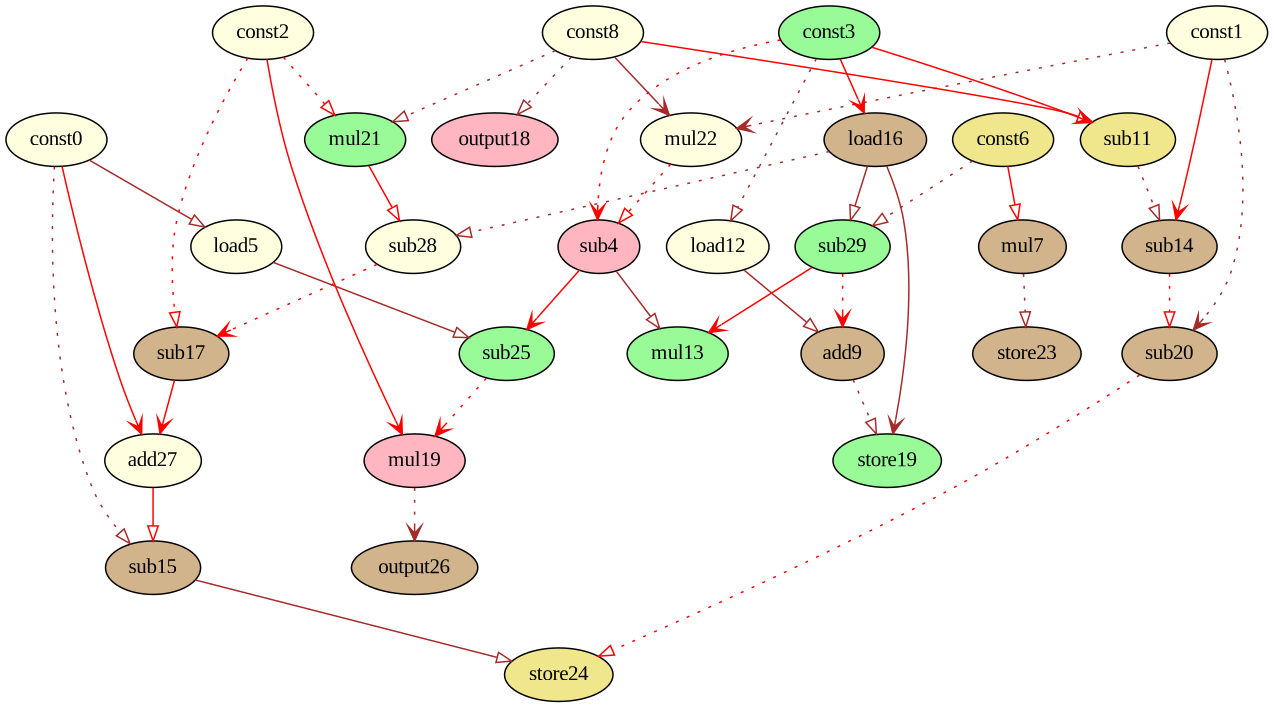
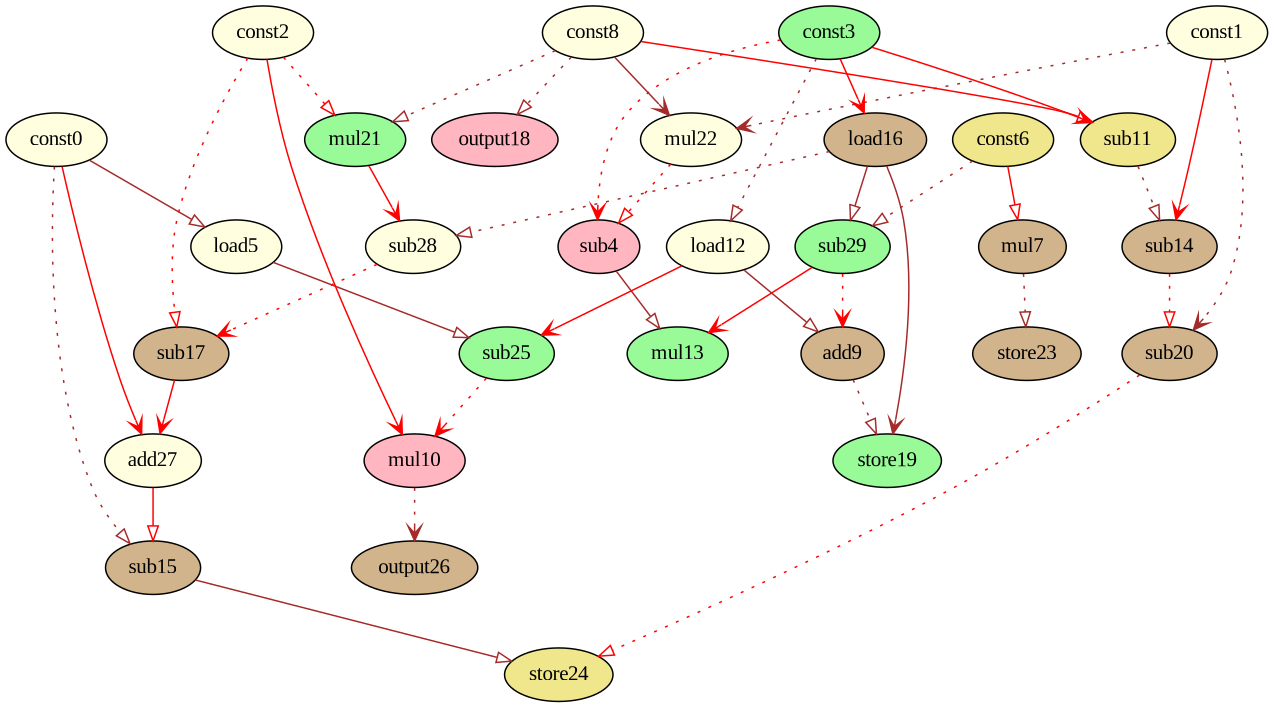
(381, 187) -> (381, 187)
(558, 294) -> (618, 297)
(415, 461) -> (415, 461)
